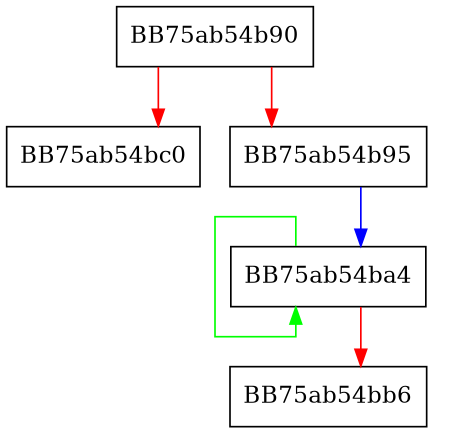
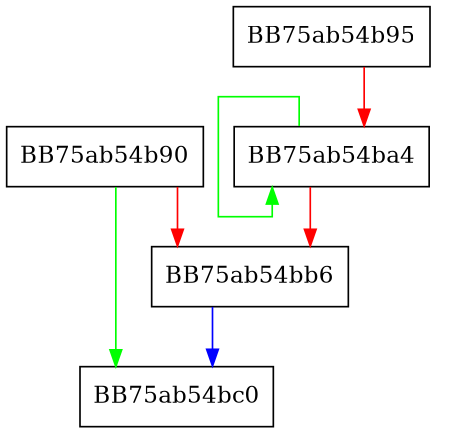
(158, 88) -> (116, 268)
(272, 88) -> (178, 208)
(361, 208) -> (364, 88)
none -> (212, 328)
